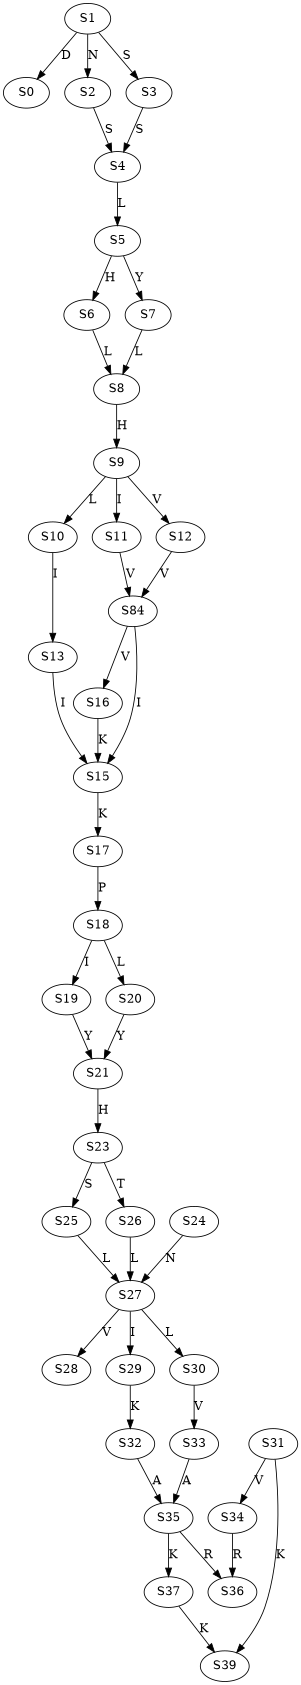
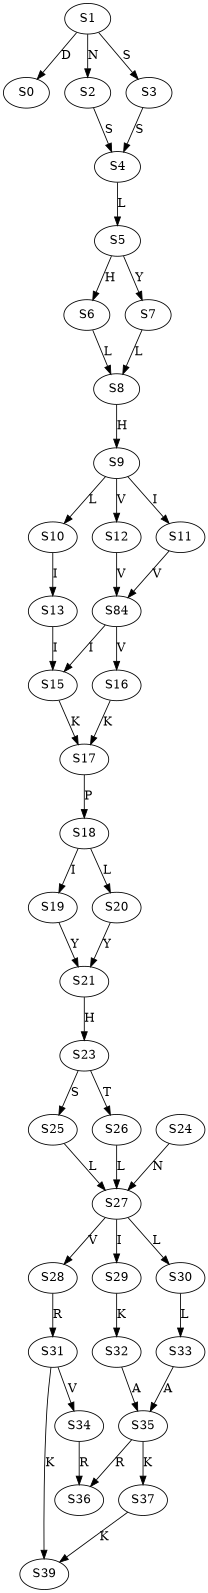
(98, 736) -> (102, 719)
none -> (53, 1311)
(198, 1407) -> (185, 1315)
